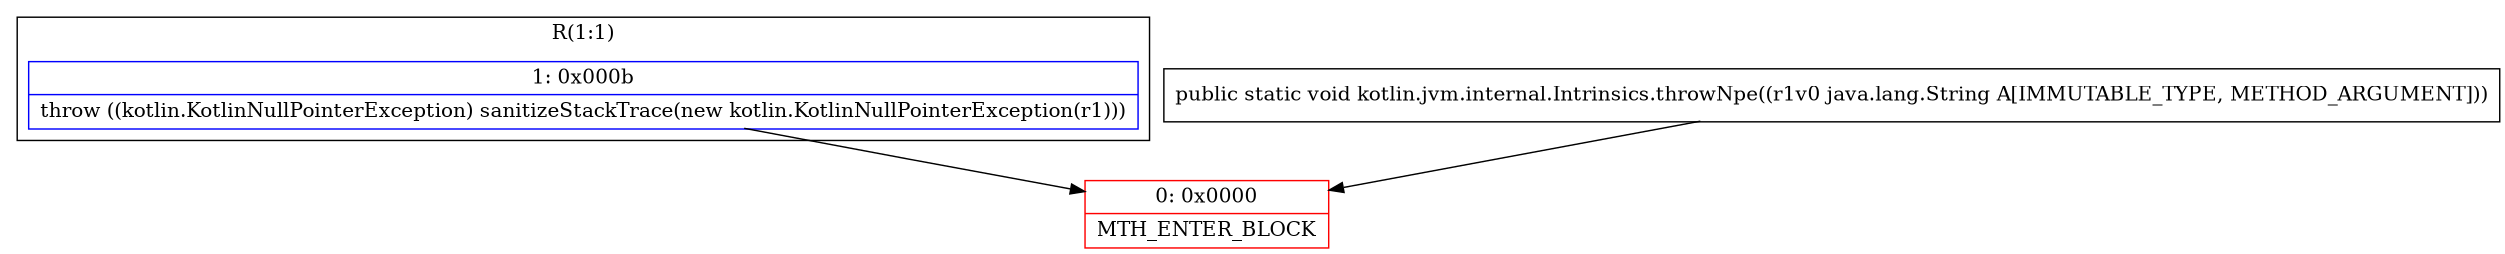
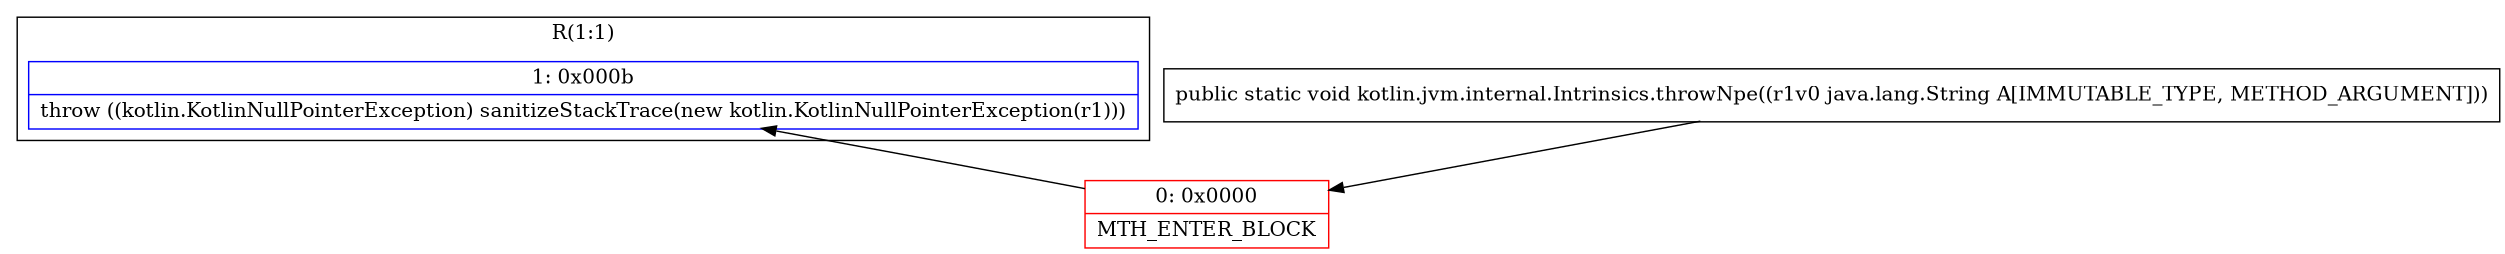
(907, 159) -> (931, 160)
